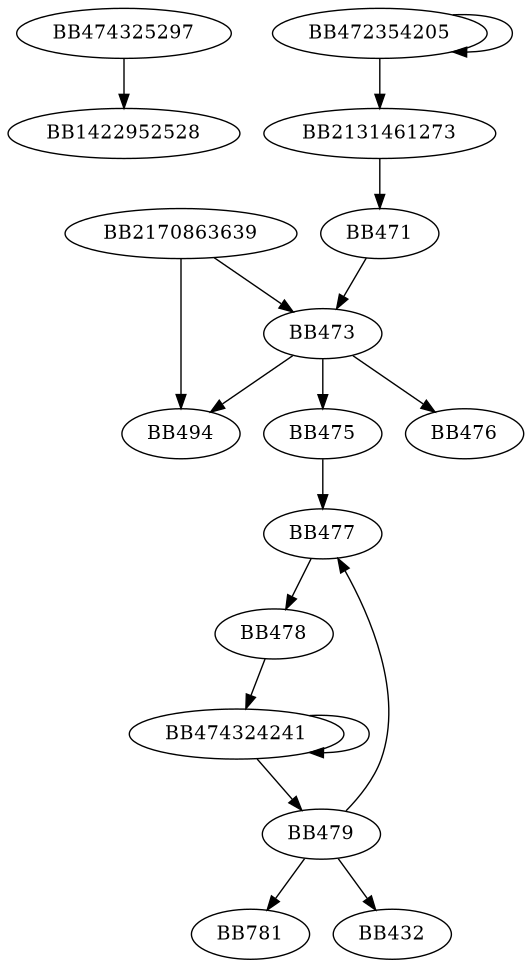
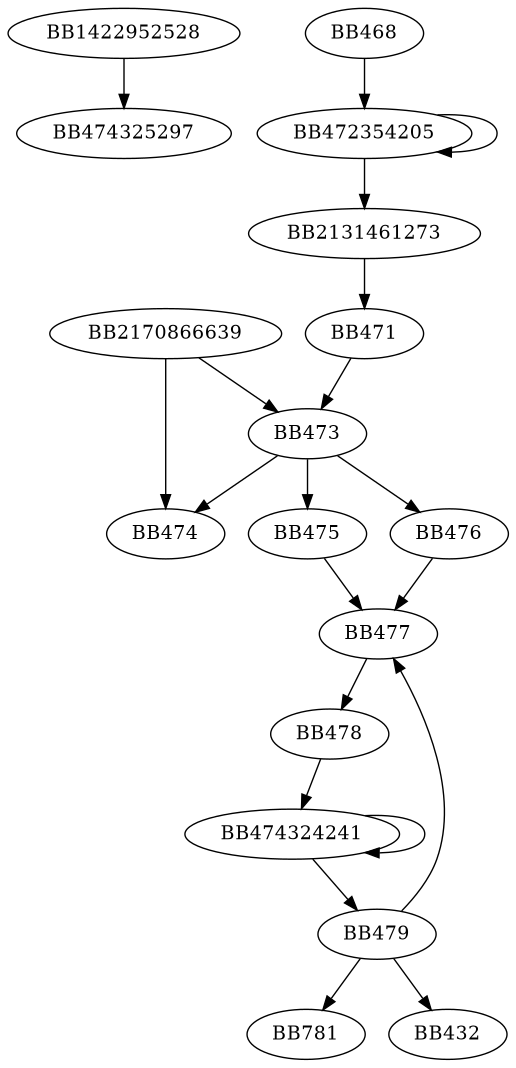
none -> (365, 33)
(124, 77) -> (124, 77)
(181, 234) -> (166, 334)
(181, 434) -> (166, 534)
none -> (418, 578)
